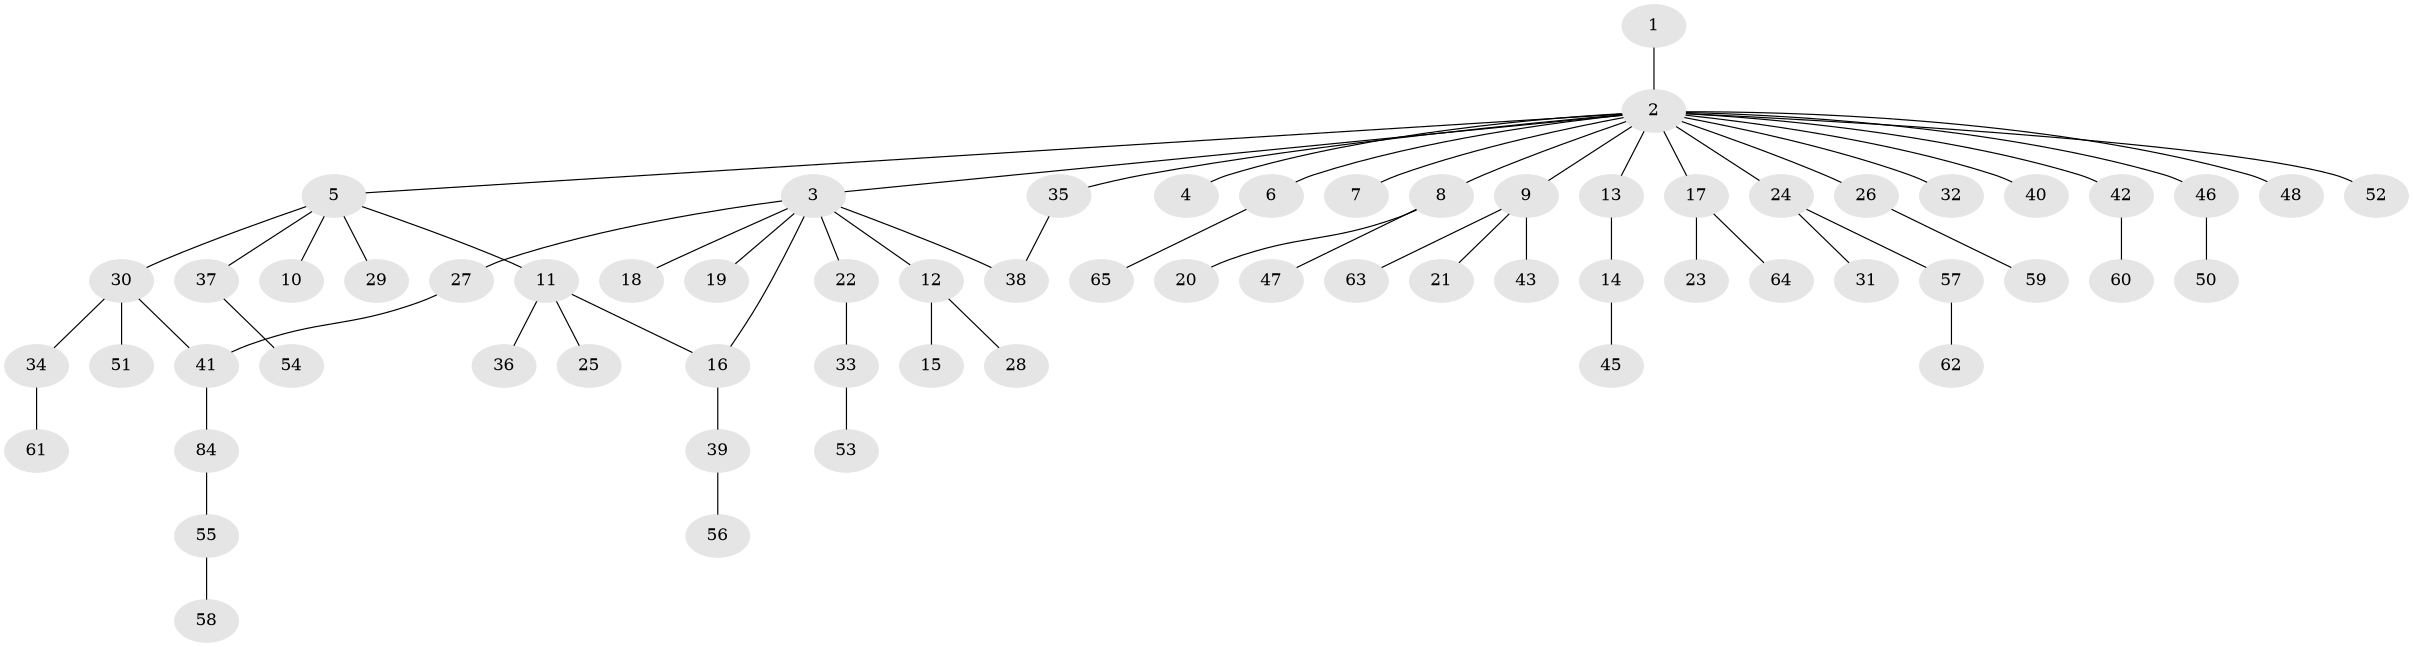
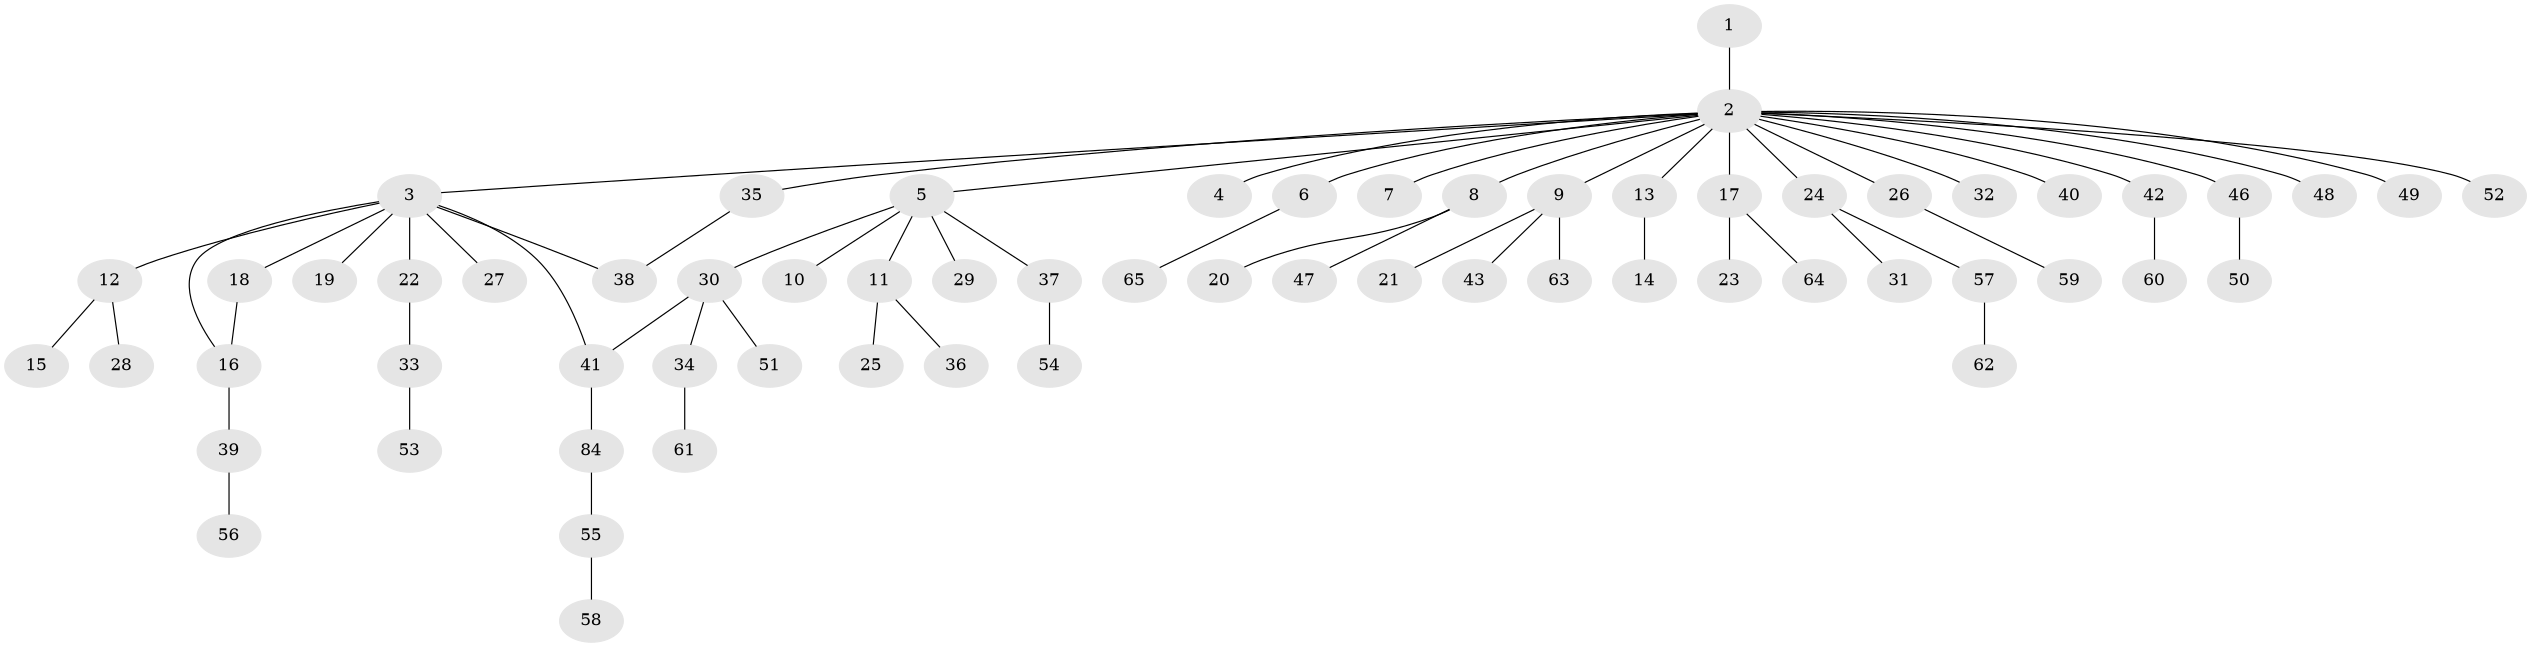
none -> (2410, 196)
(334, 323) -> (532, 255)
(632, 323) -> (234, 323)
(1611, 366) -> none
